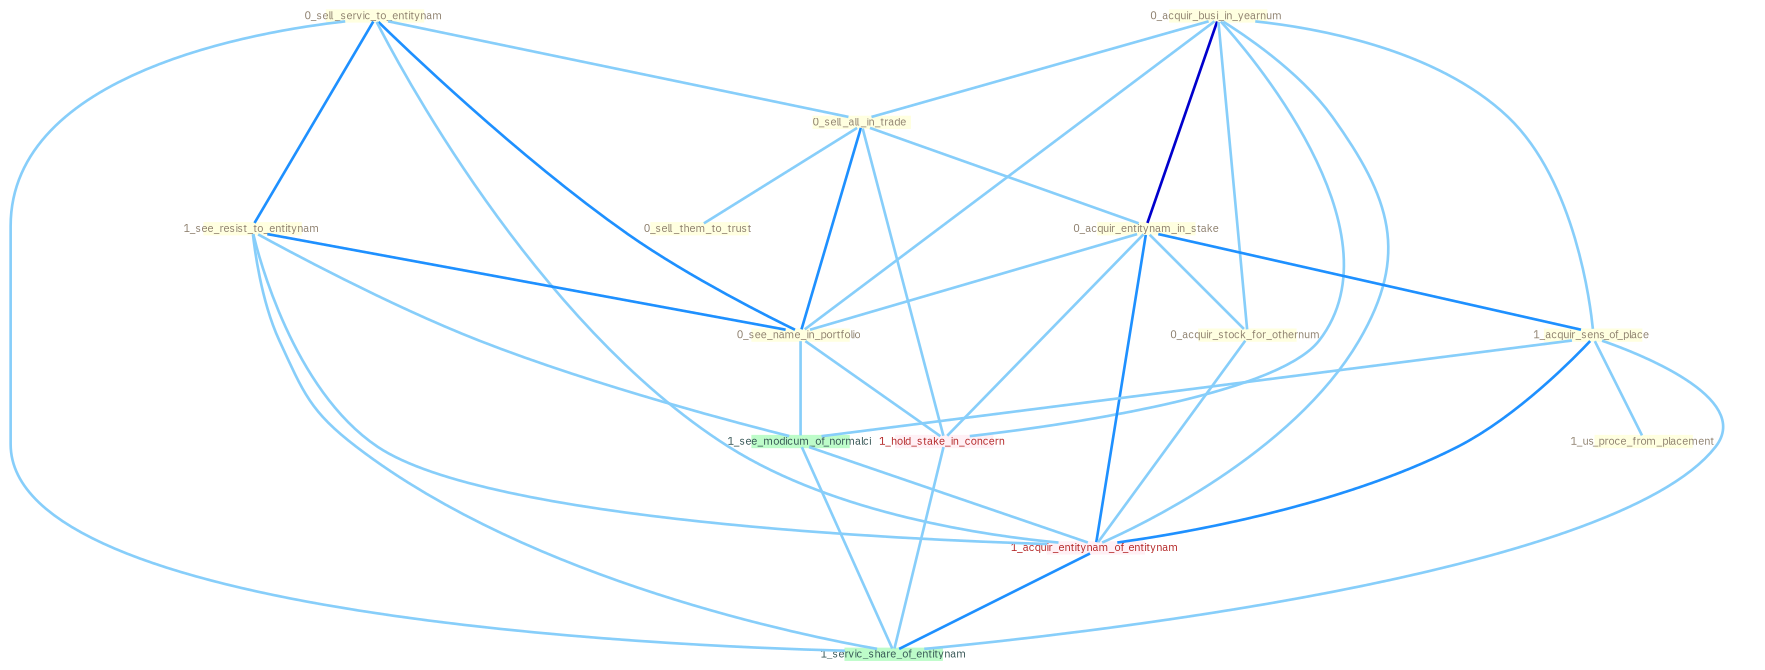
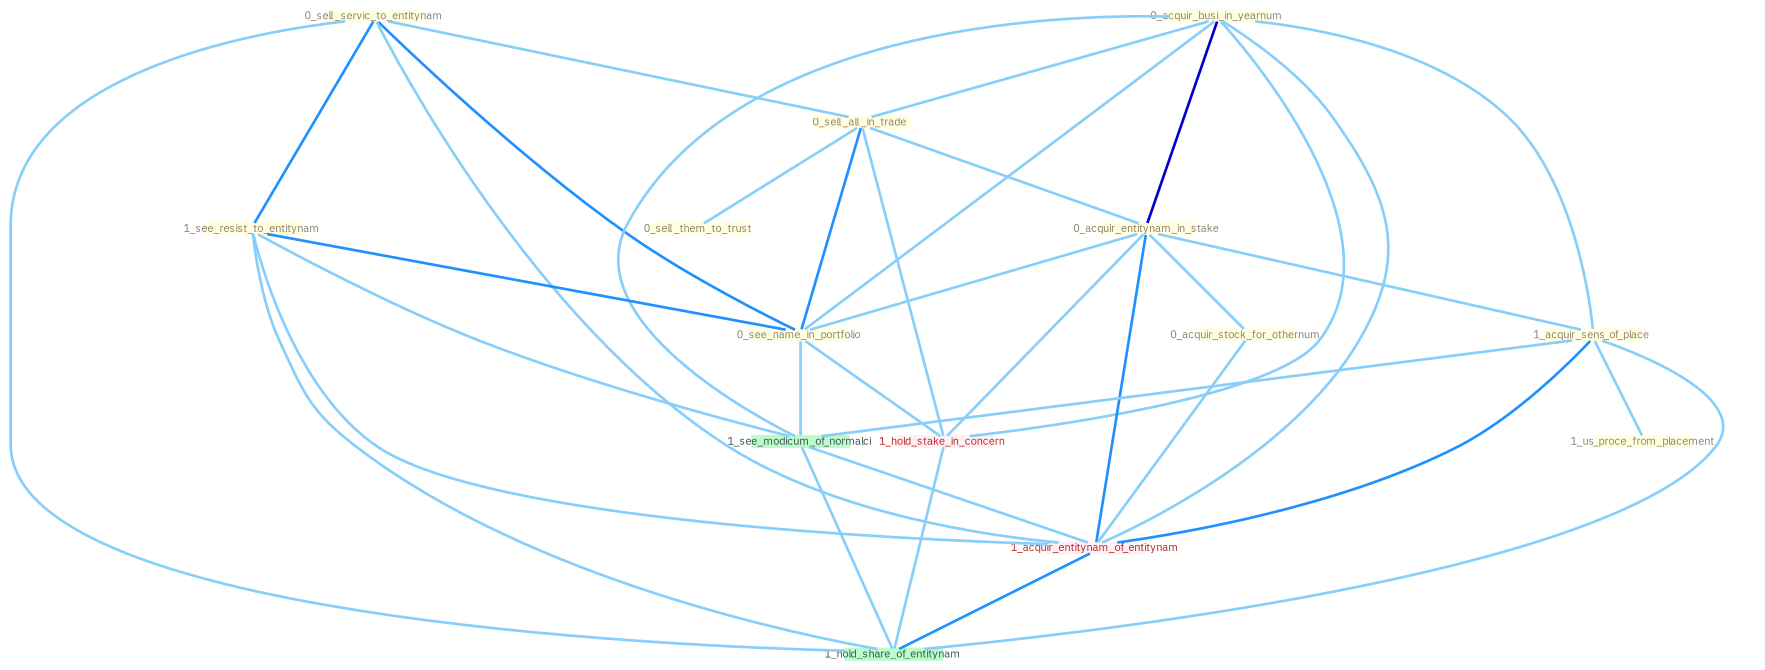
(1233, 176) -> (734, 113)
(1359, 280) -> (1359, 280)
(894, 654) -> (894, 654)
